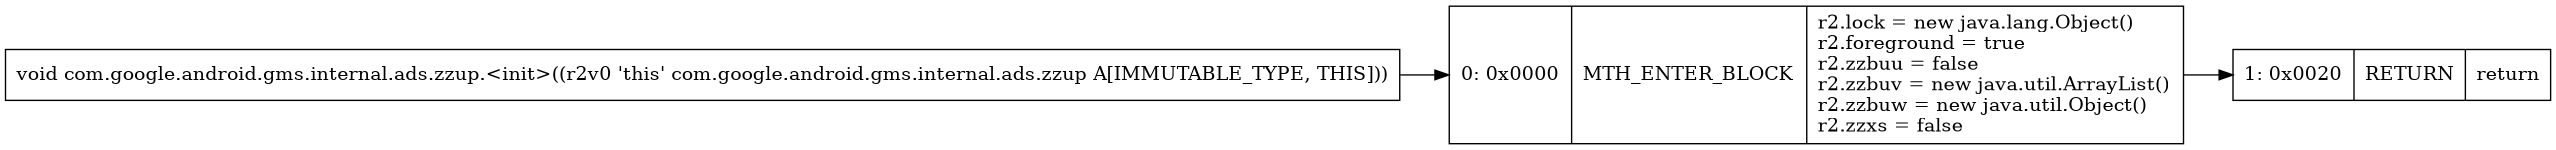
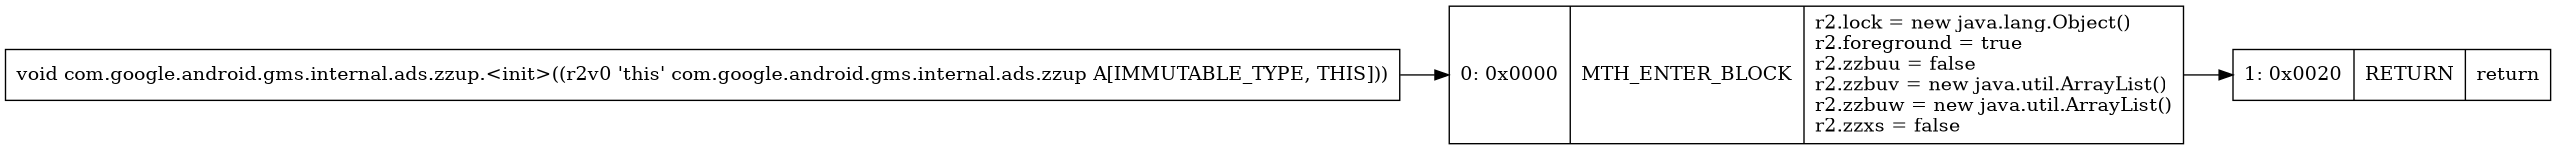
(1983, 105) -> (1994, 105)
